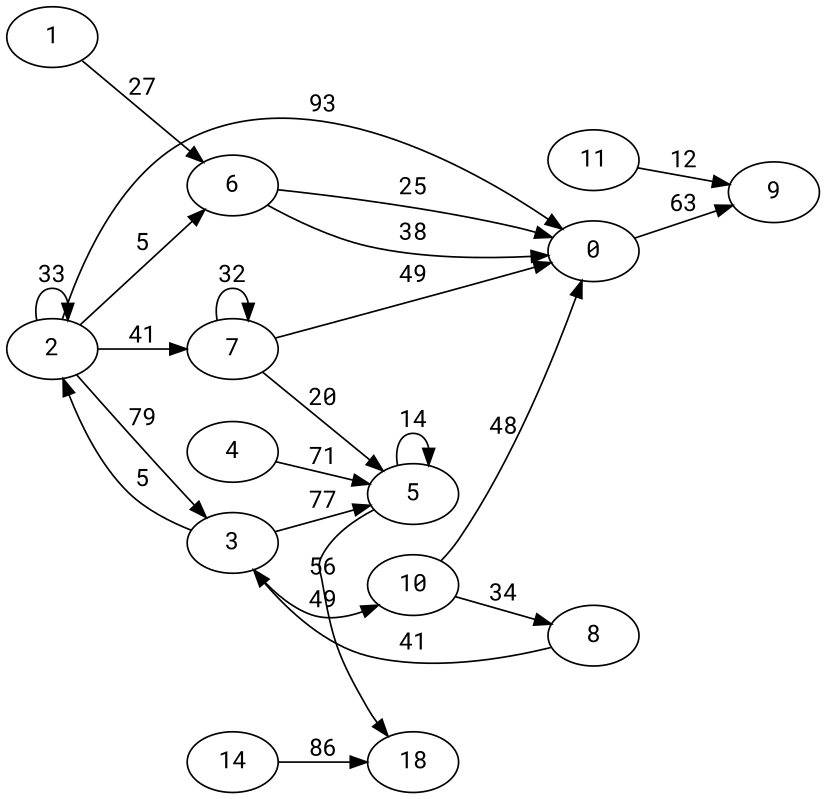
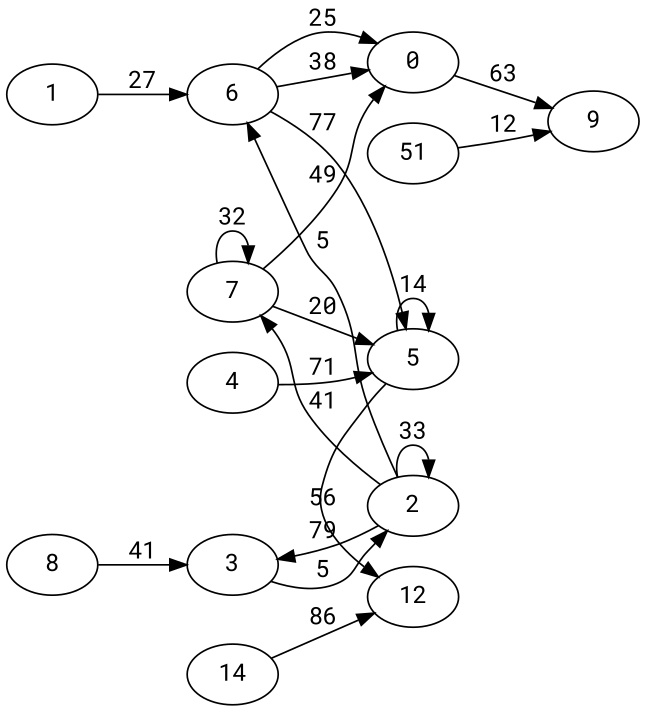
(266, 120) -> none
(594, 160) -> (413, 153)
(315, 521) -> (359, 196)
(413, 585) -> none
(413, 762) -> (413, 597)
